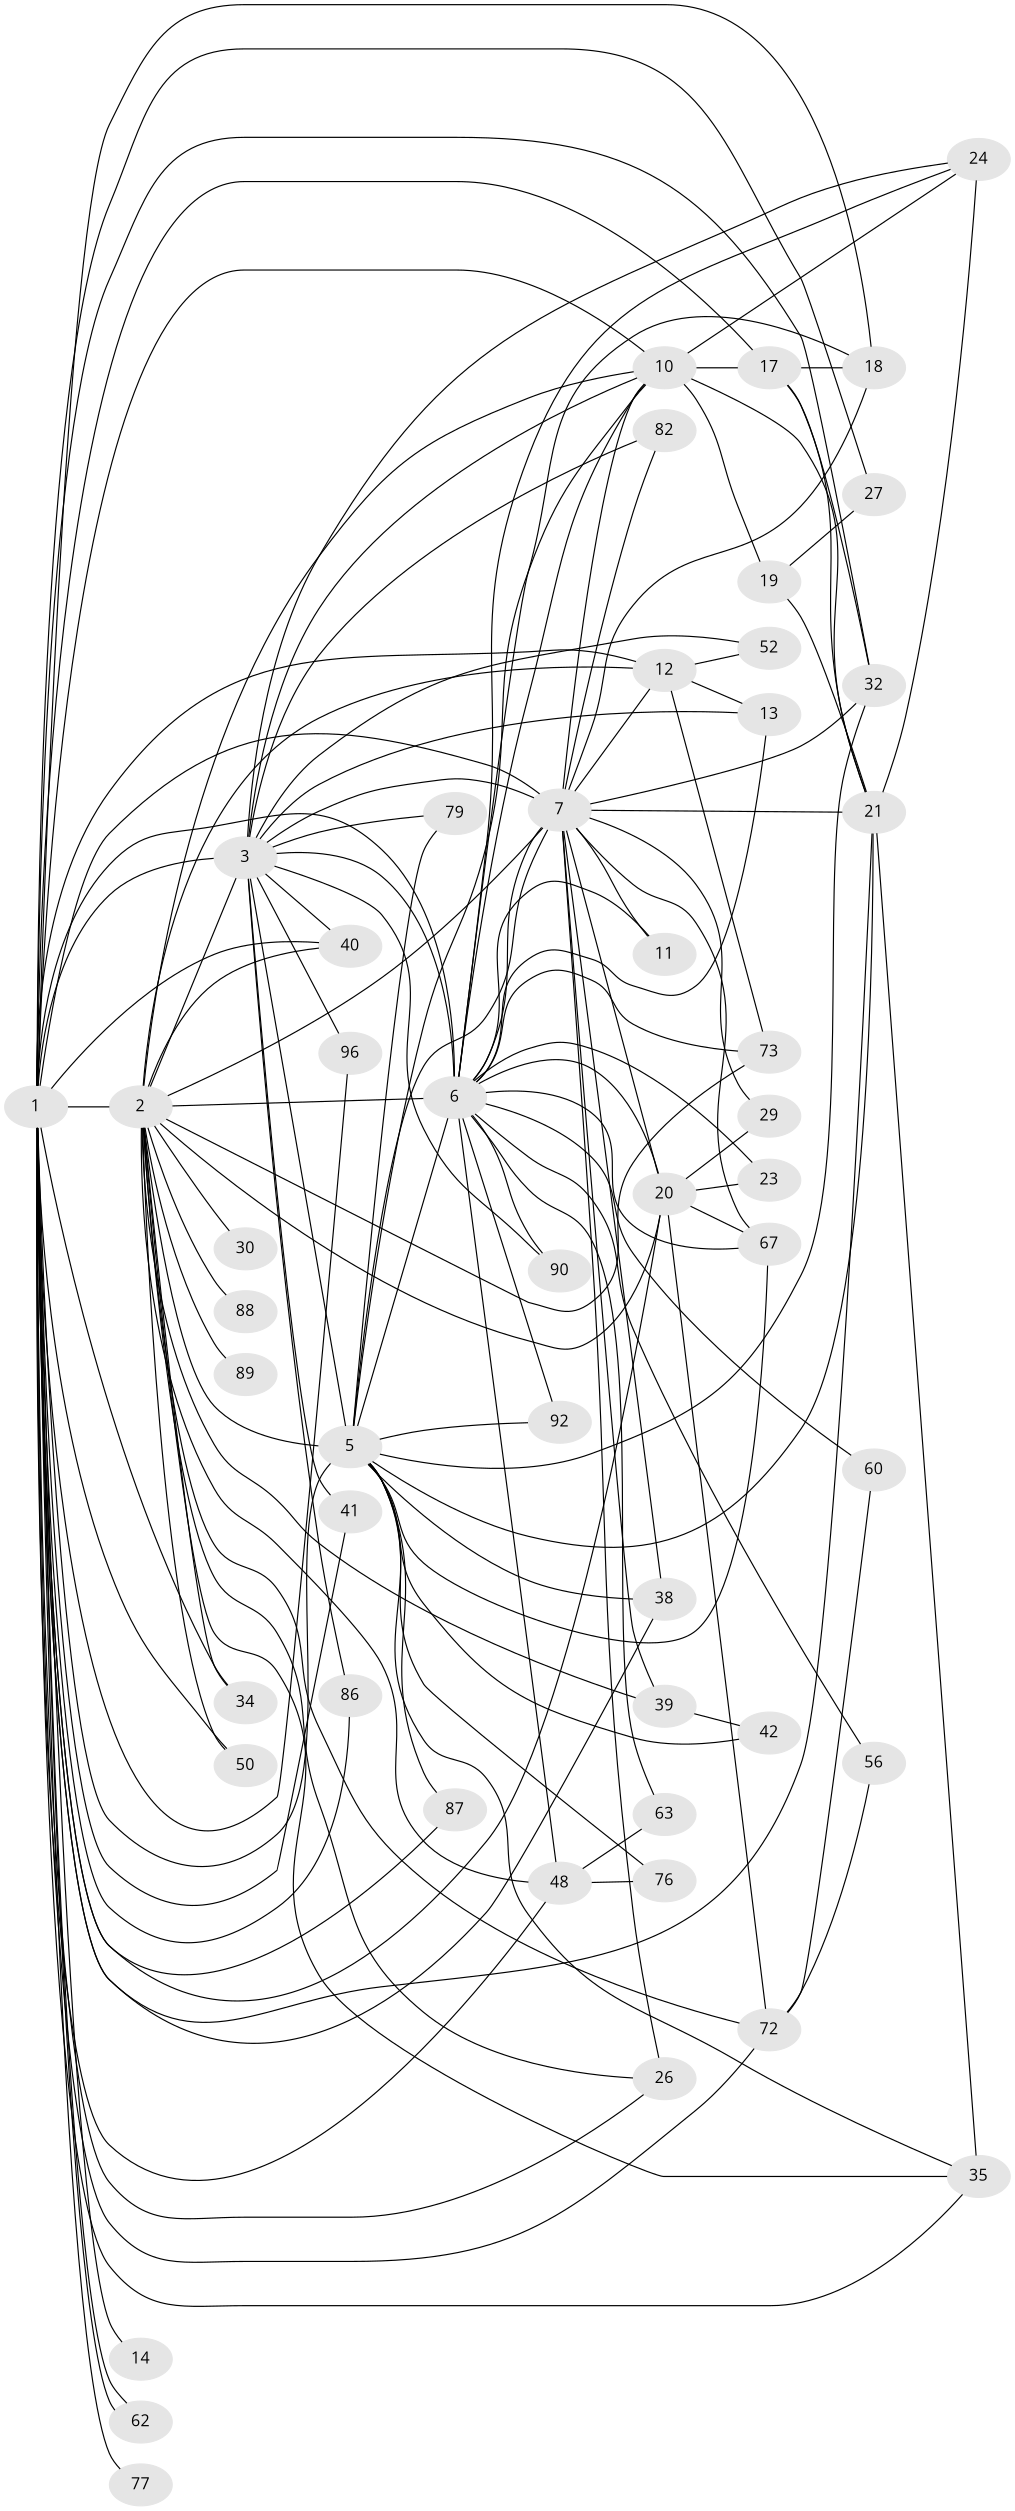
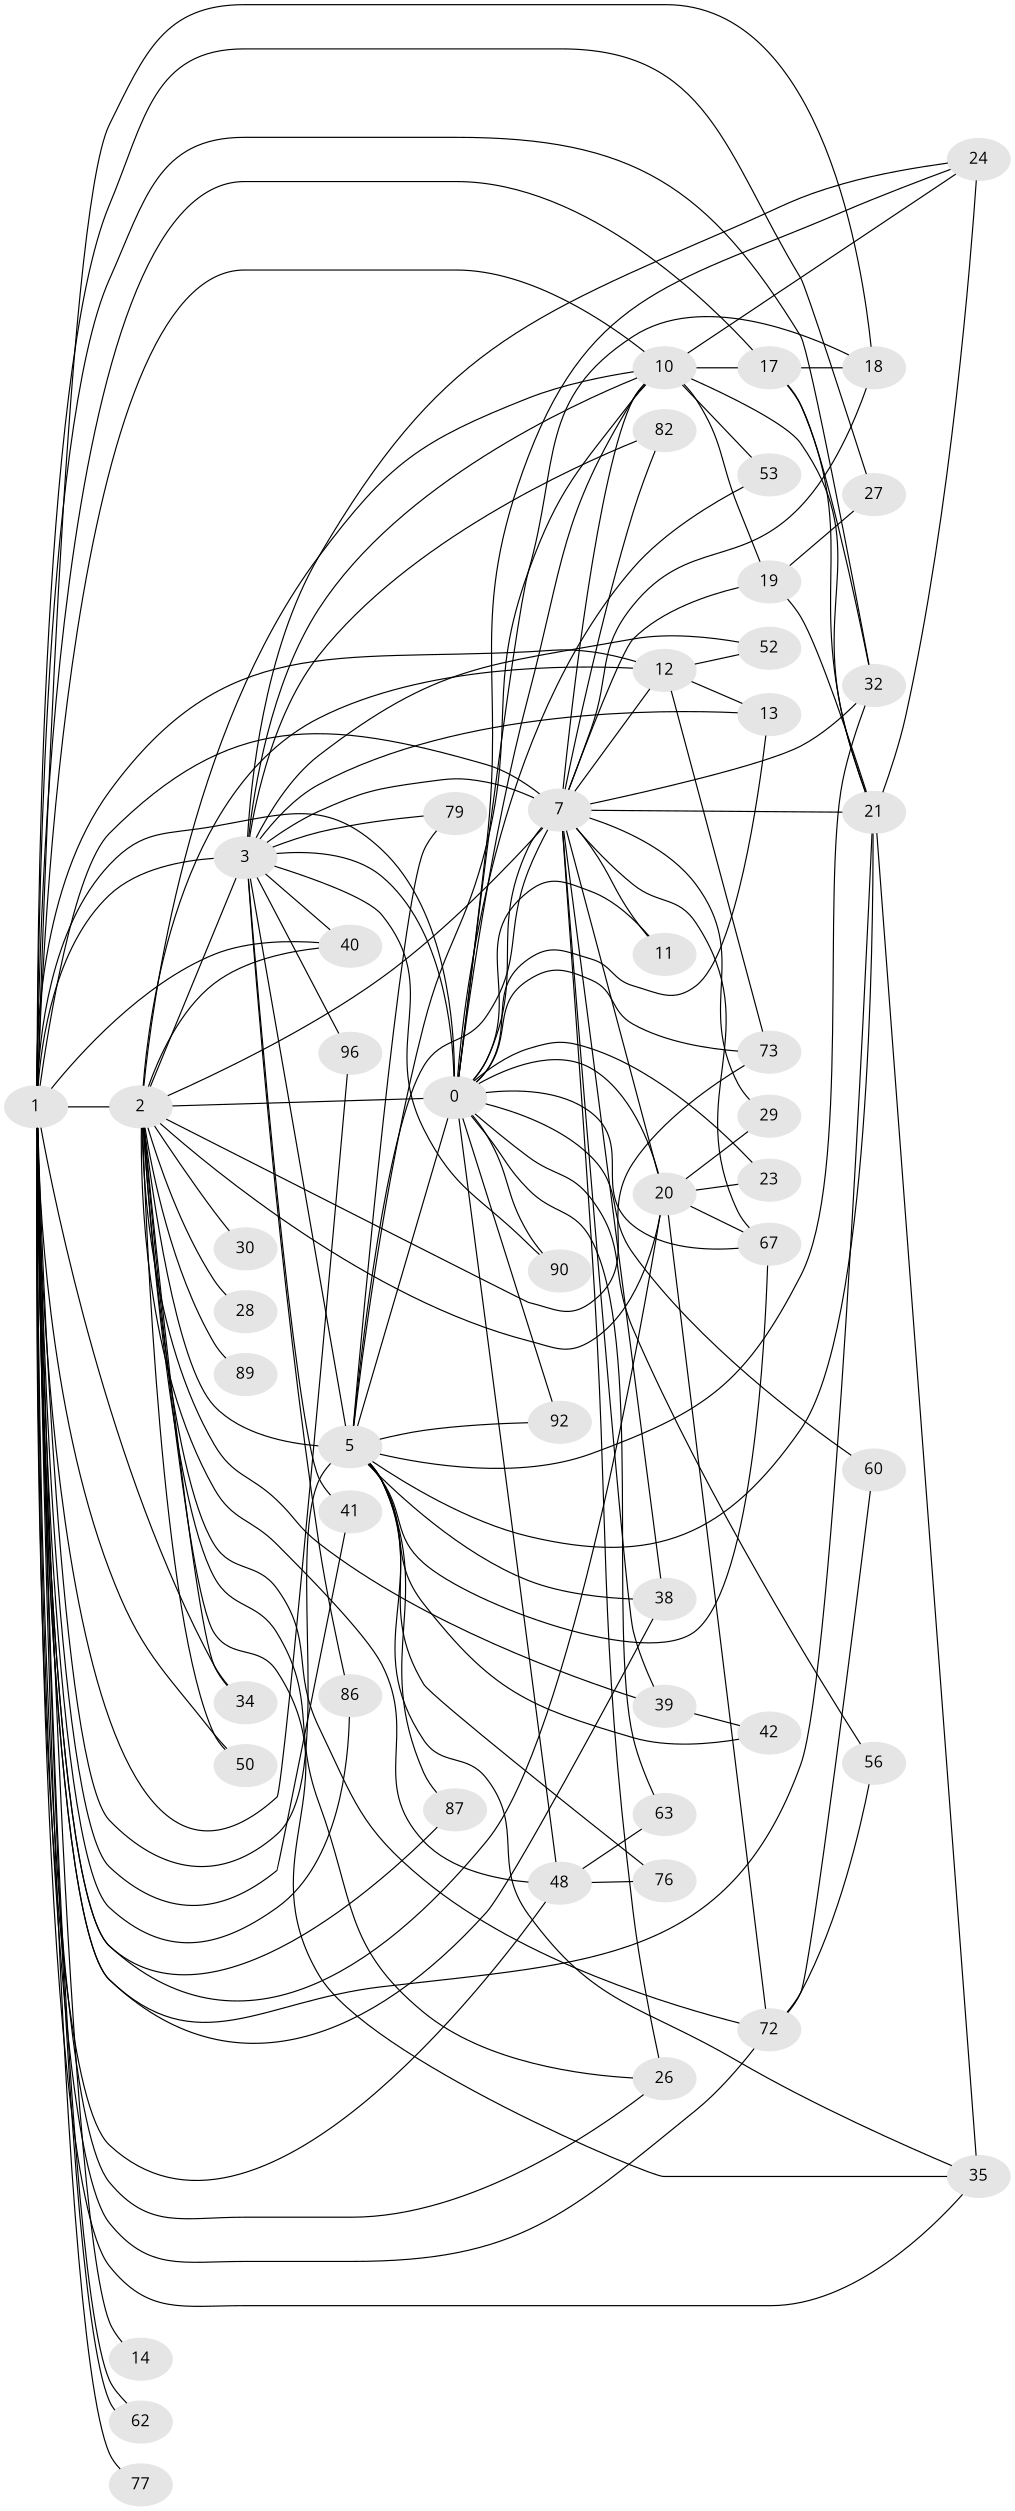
none -> (769, 475)
none -> (613, 678)
(455, 1098) -> (455, 1098)
(246, 1312) -> (246, 1312)
